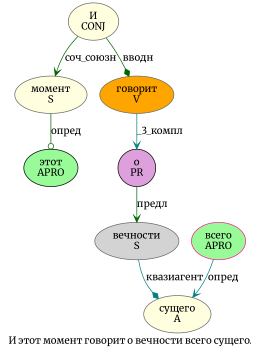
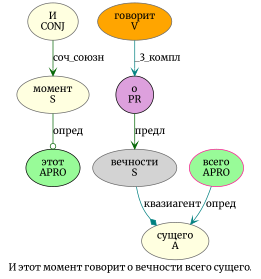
(117, 53) -> none
